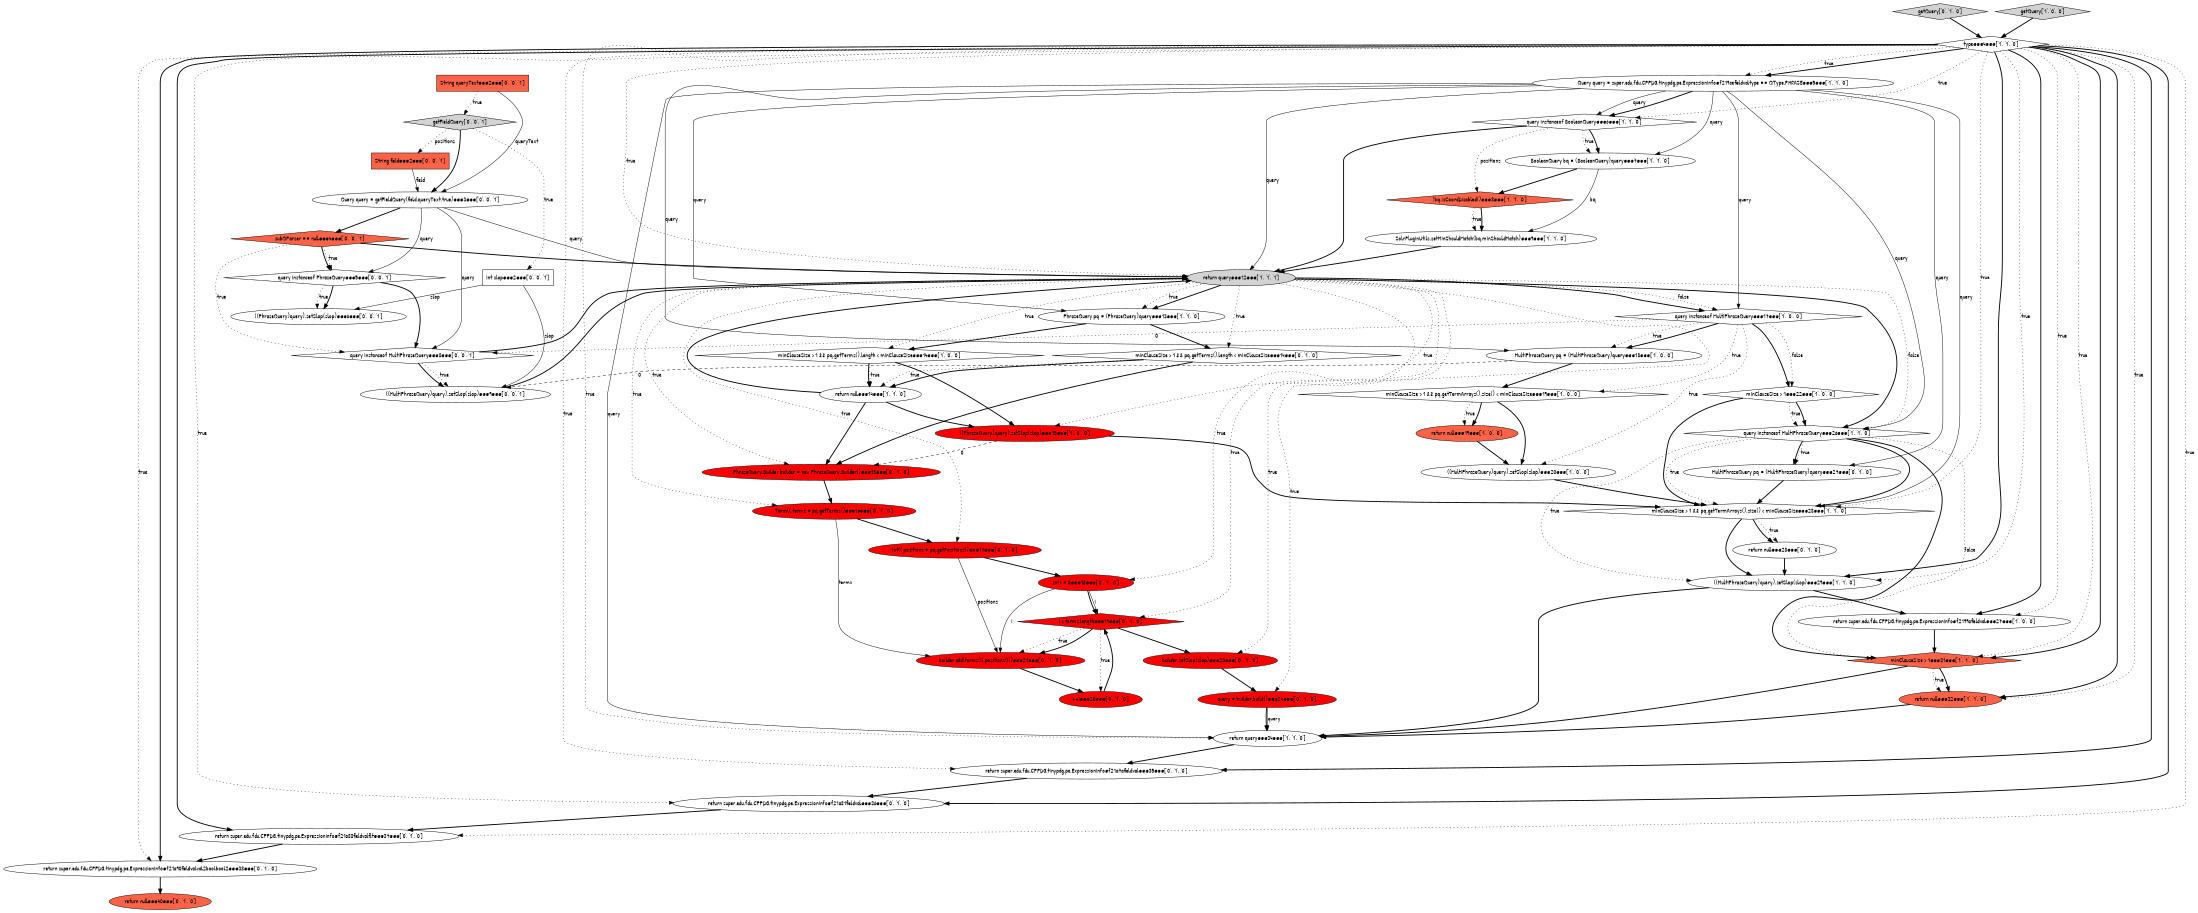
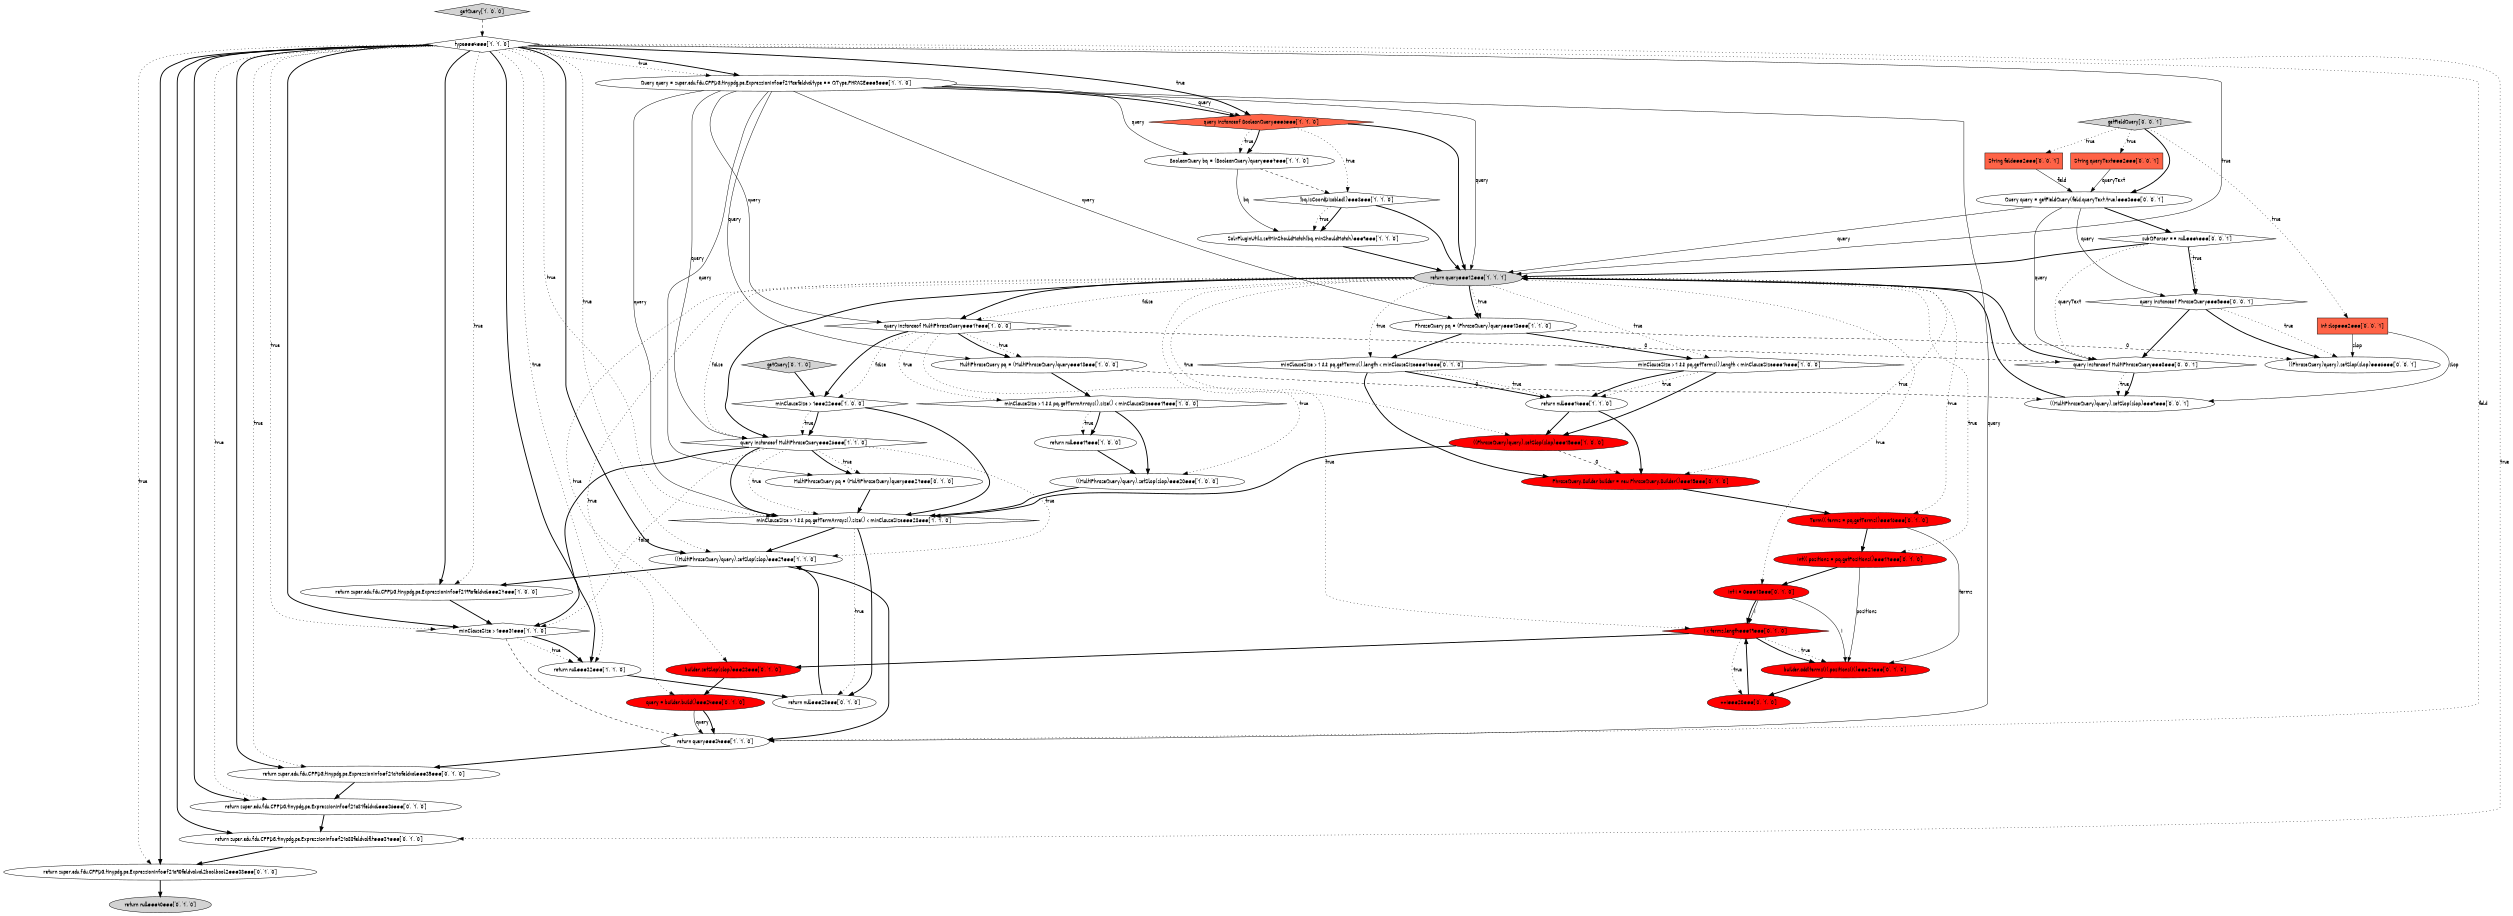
(1964, 27) -> (803, 382)
(2019, 27) -> (482, 26)
(934, 58) -> (1786, 63)
(472, 101) -> (2127, 139)
(1816, 102) -> (889, 62)
(1584, 122) -> (1261, 122)
(445, 142) -> (2090, 142)
(1491, 161) -> (1351, 161)
(1540, 180) -> (1293, 180)
(1480, 200) -> (1347, 200)
(320, 239) -> (2187, 239)
(518, 278) -> (2353, 326)
(222, 297) -> (2070, 302)
(859, 308) -> (1425, 225)
(1077, 336) -> (1541, 345)
none -> (1924, 340)
(590, 394) -> (2483, 404)
(1467, 433) -> (1086, 443)
(1934, 661) -> (503, 631)
(1950, 699) -> (590, 670)
(1618, 713) -> (579, 705)
(1618, 728) -> (705, 686)
(160, 902) -> (160, 905)
